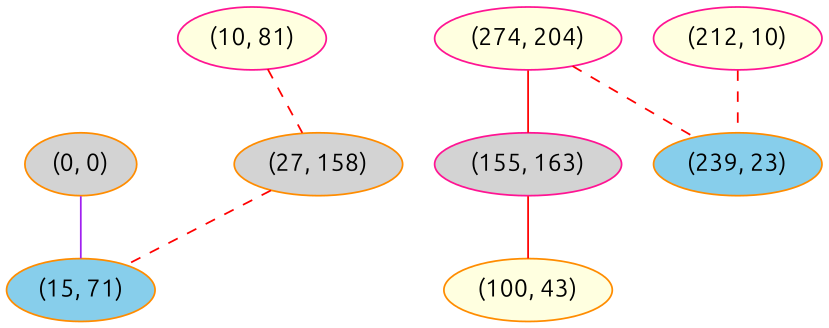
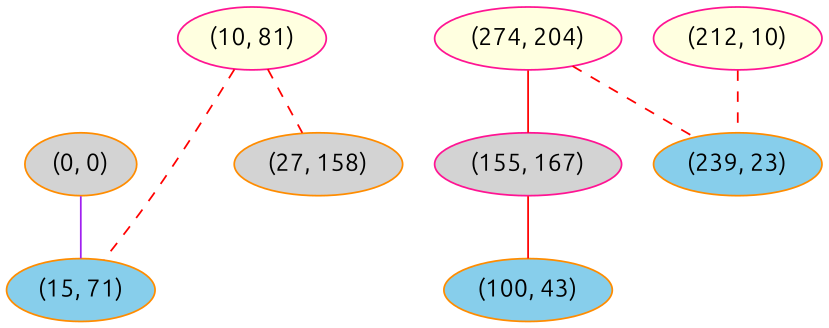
(528, 164) -> (528, 164)
(199, 228) -> (172, 167)
(528, 290) -> (528, 290)
